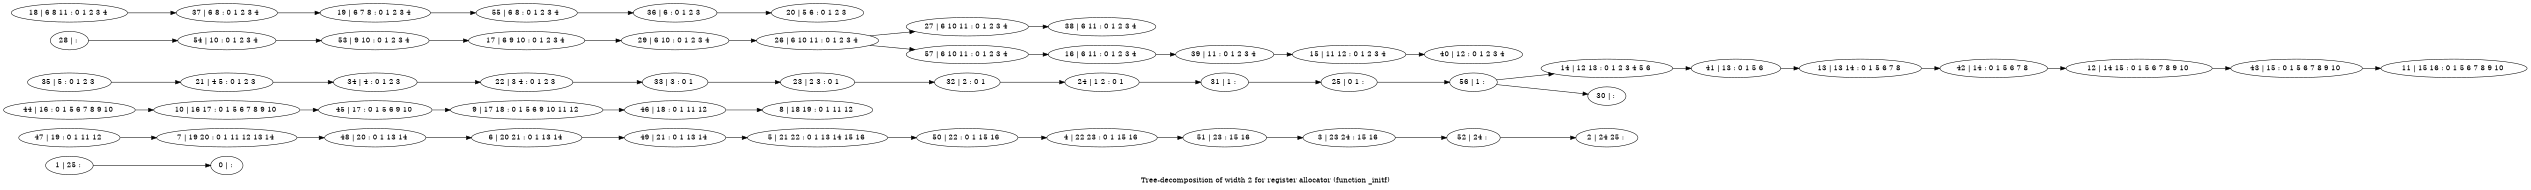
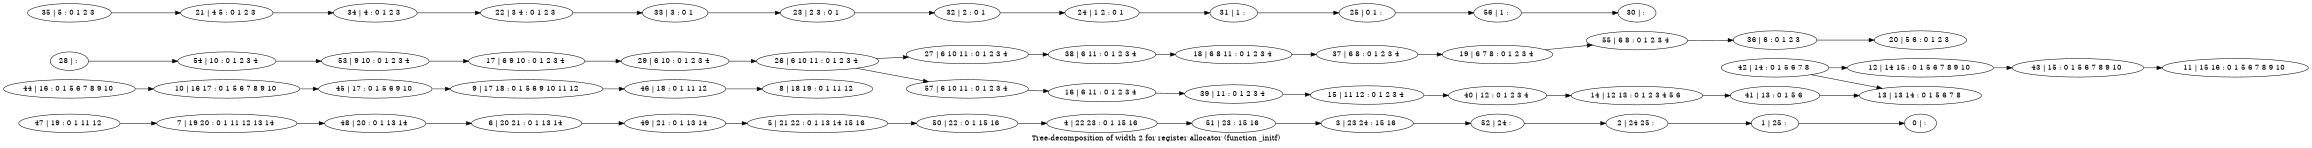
none -> (1163, 54)
(1928, 68) -> (1844, 81)
(1523, 77) -> (1556, 96)
none -> (1707, 123)
